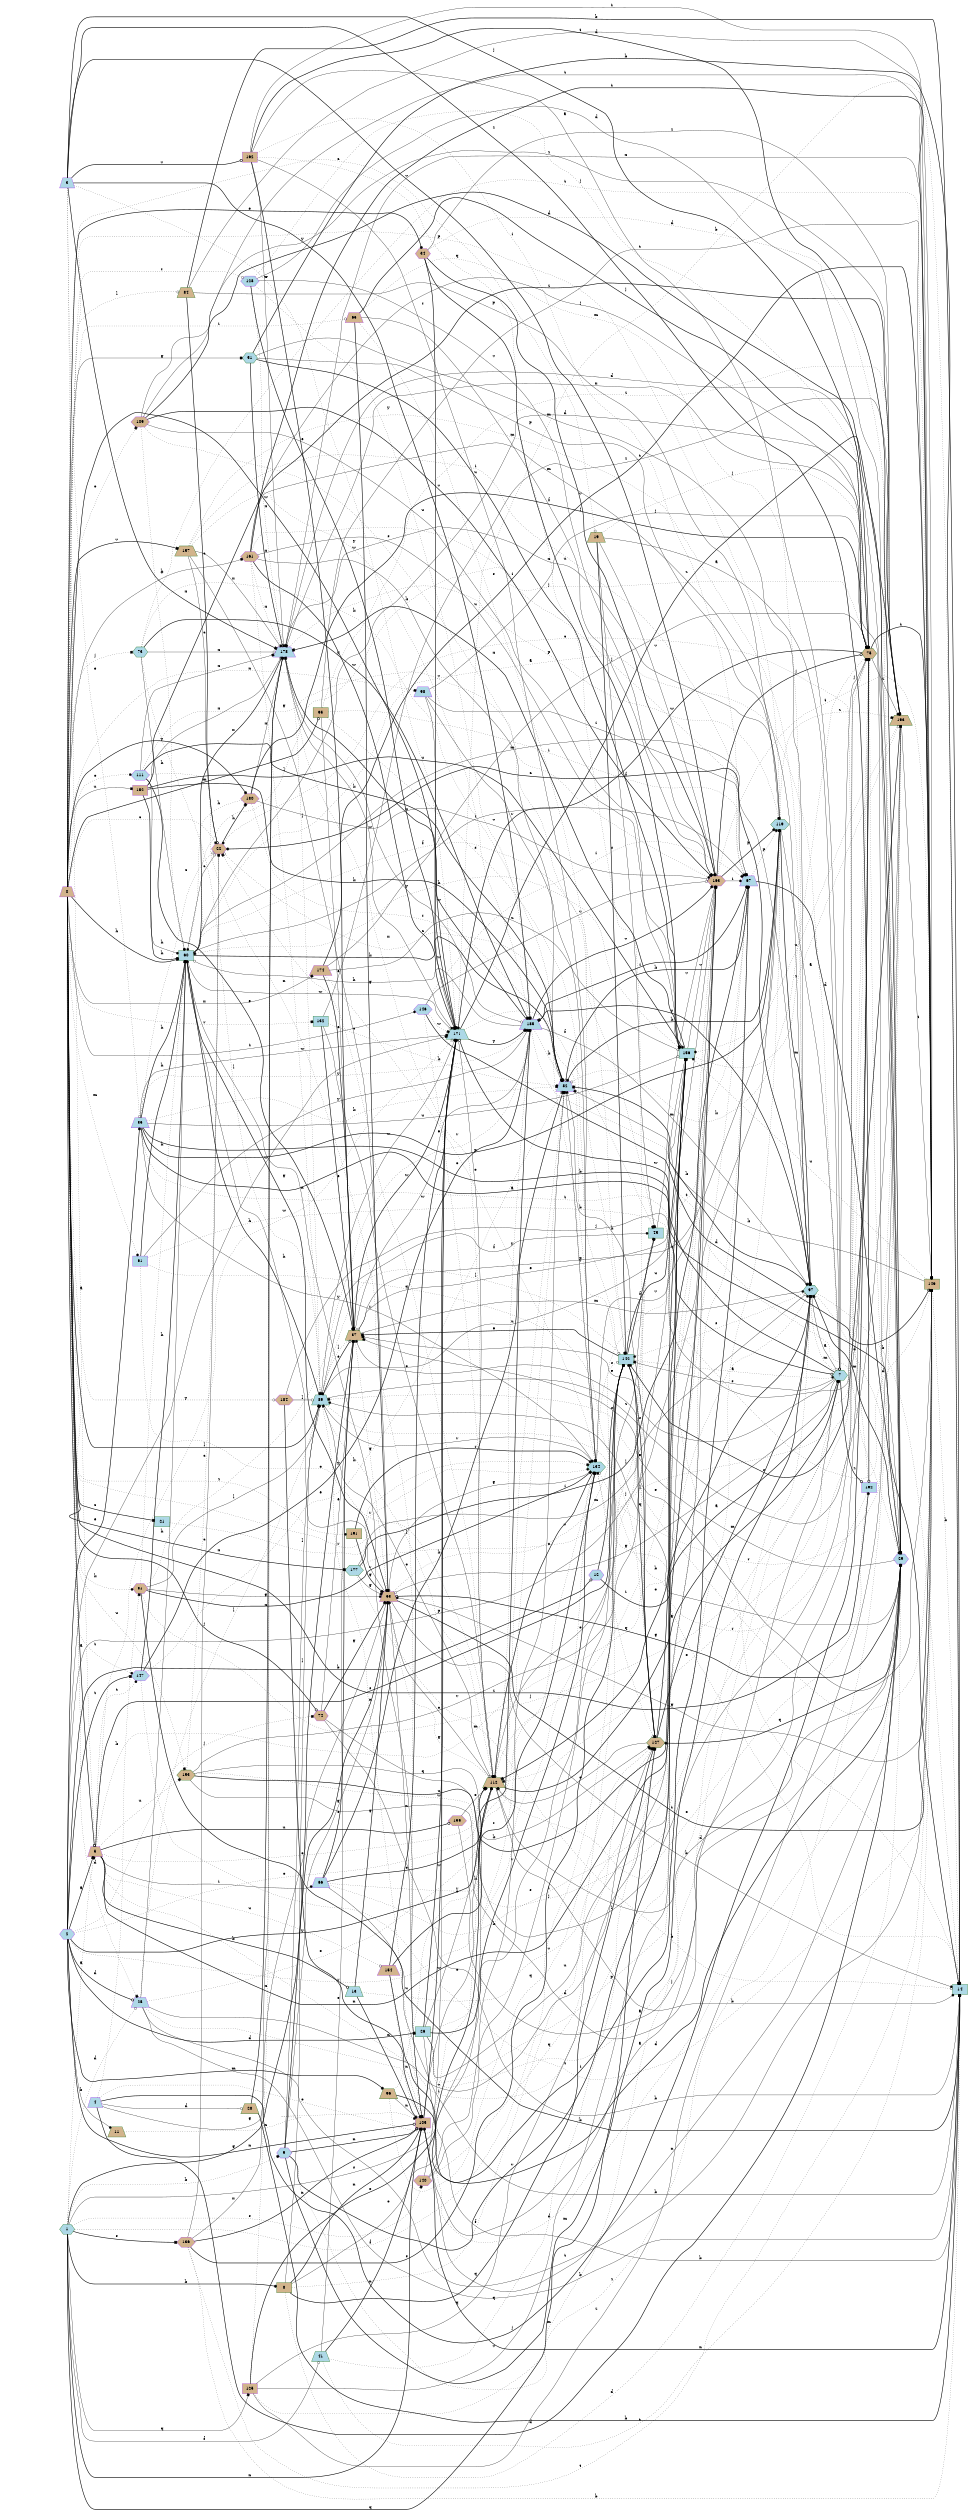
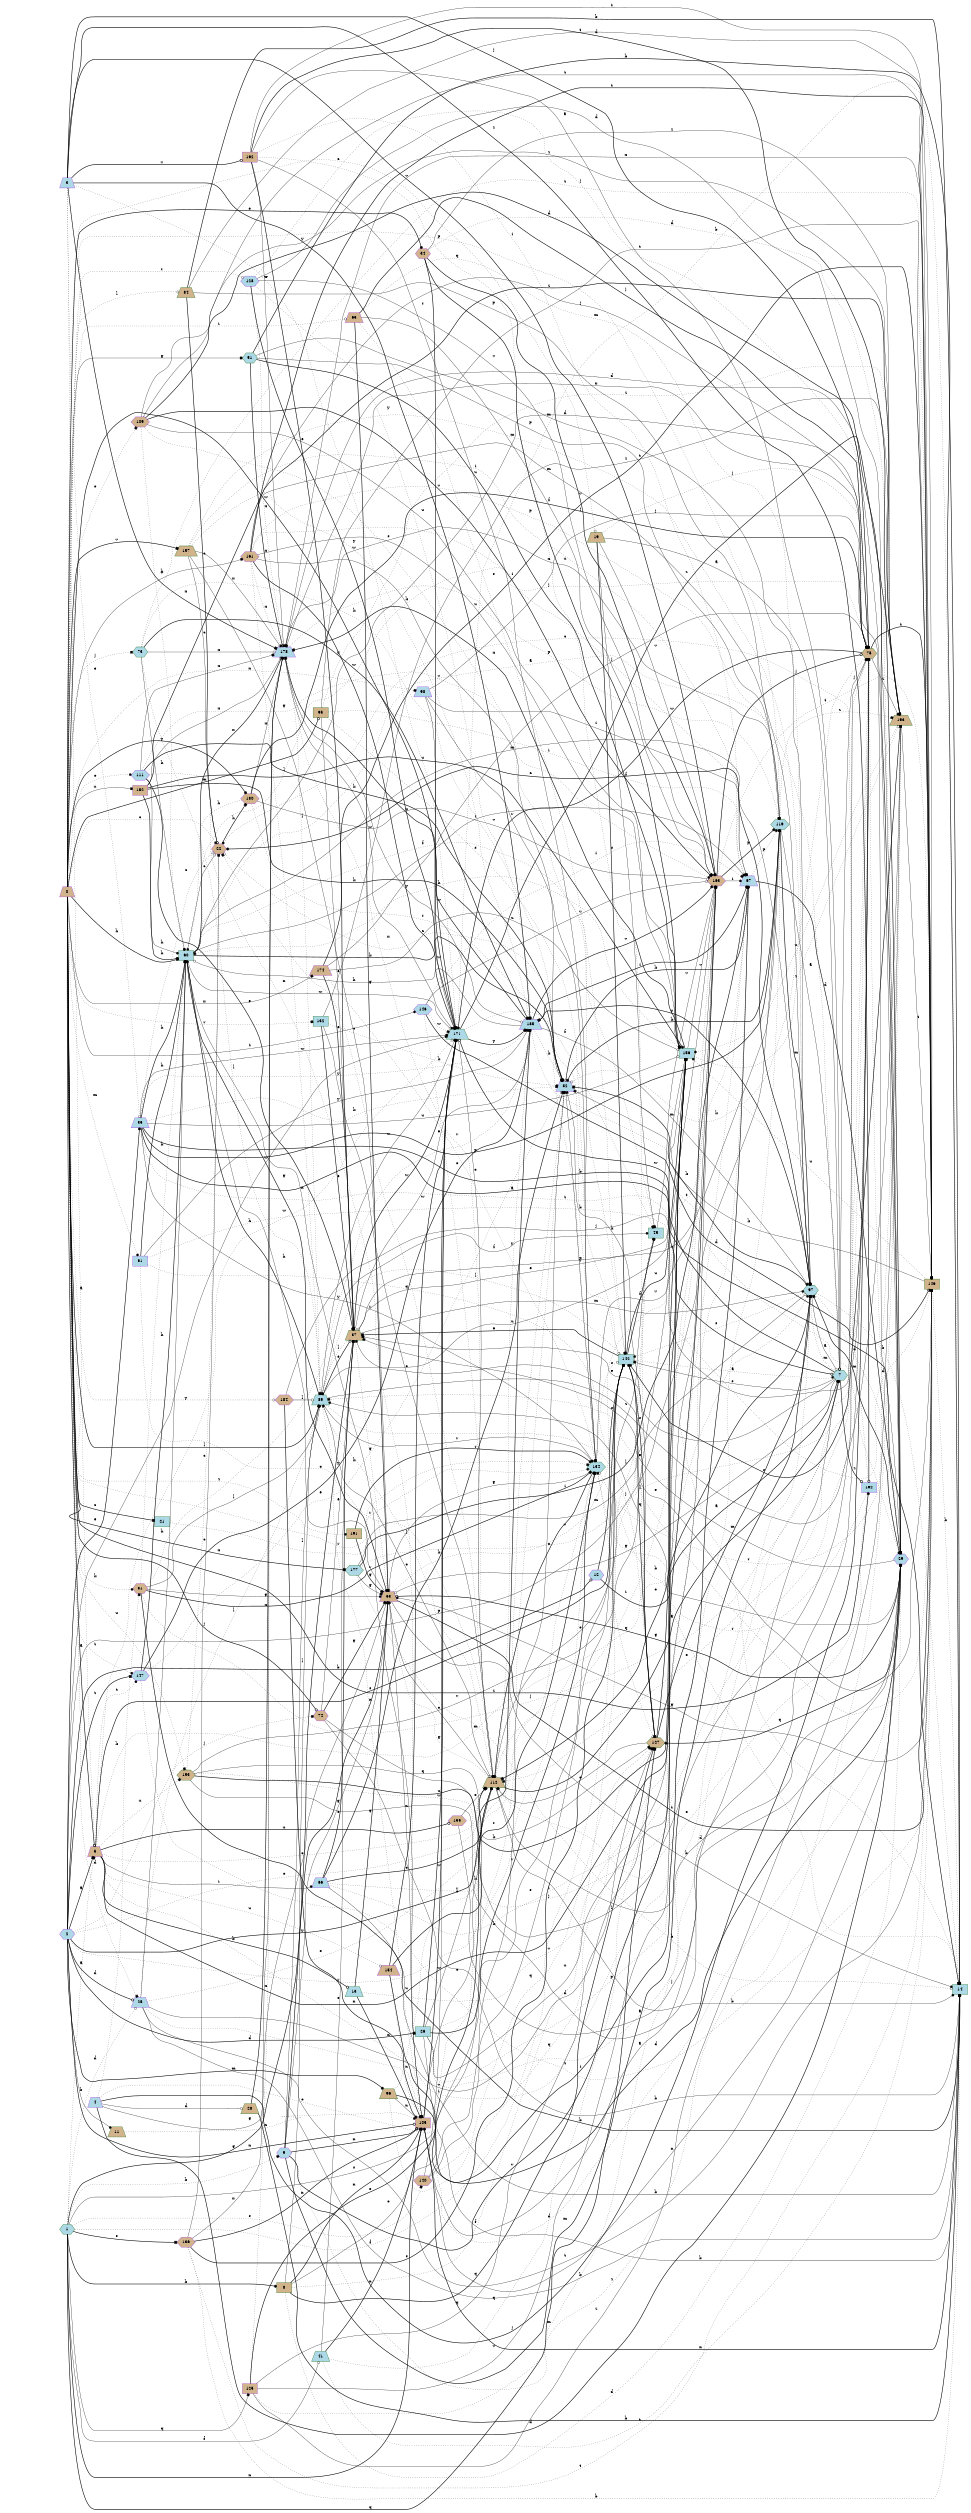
none -> (580, 542)
